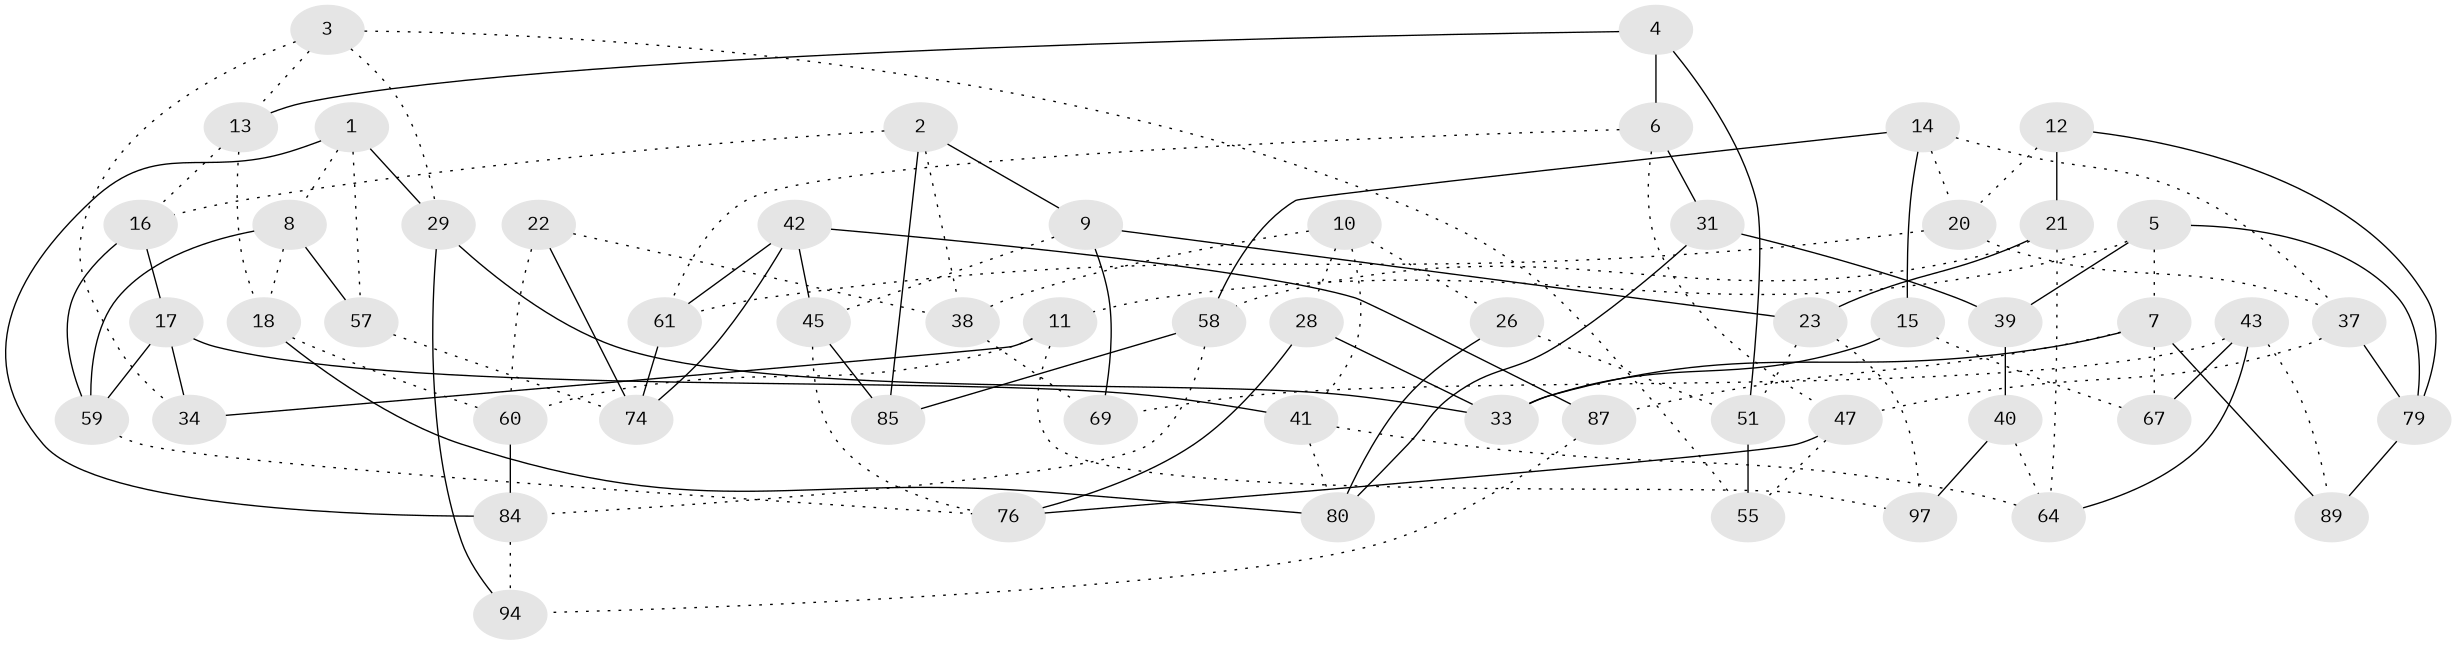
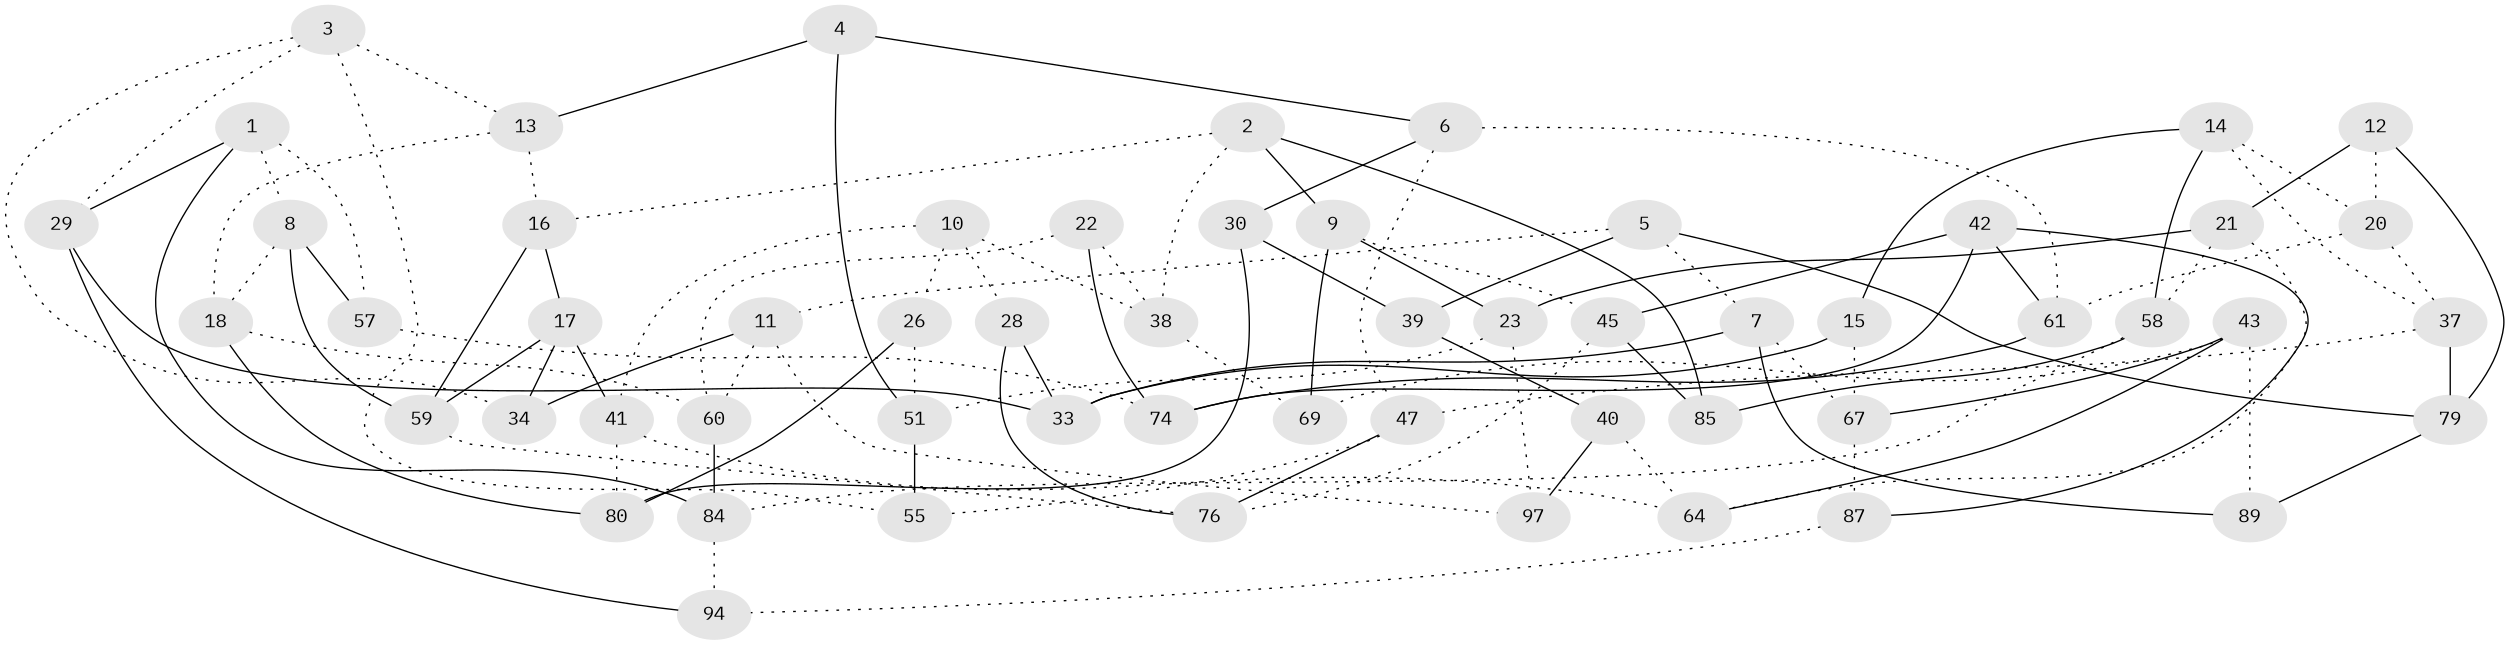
(1707, 225) -> (1236, 225)
(1889, 370) -> (1854, 469)
